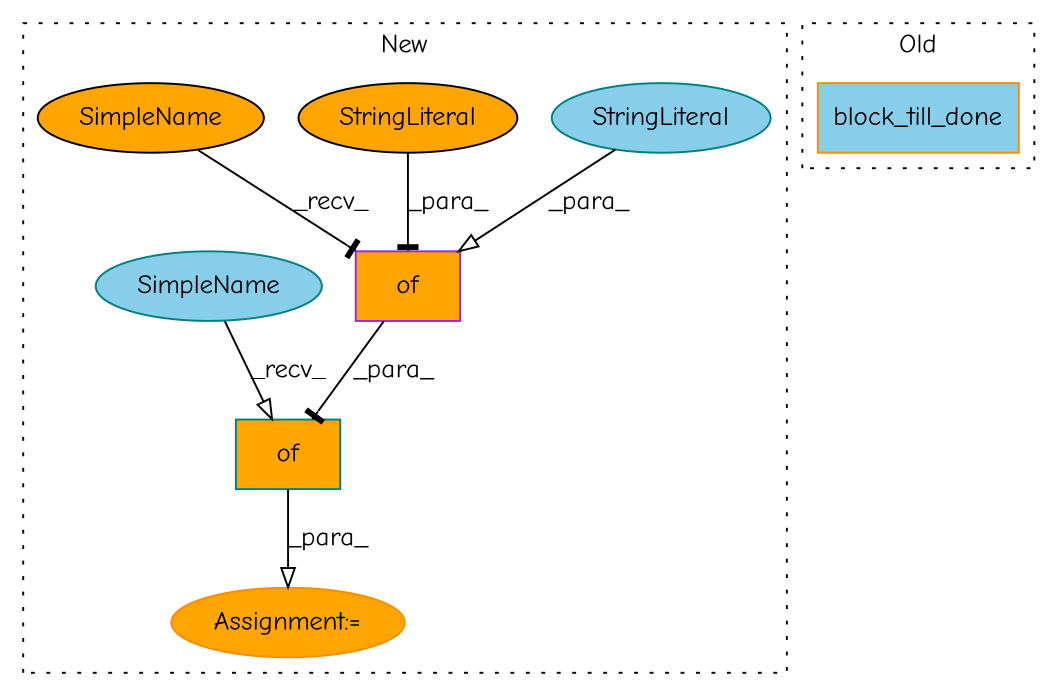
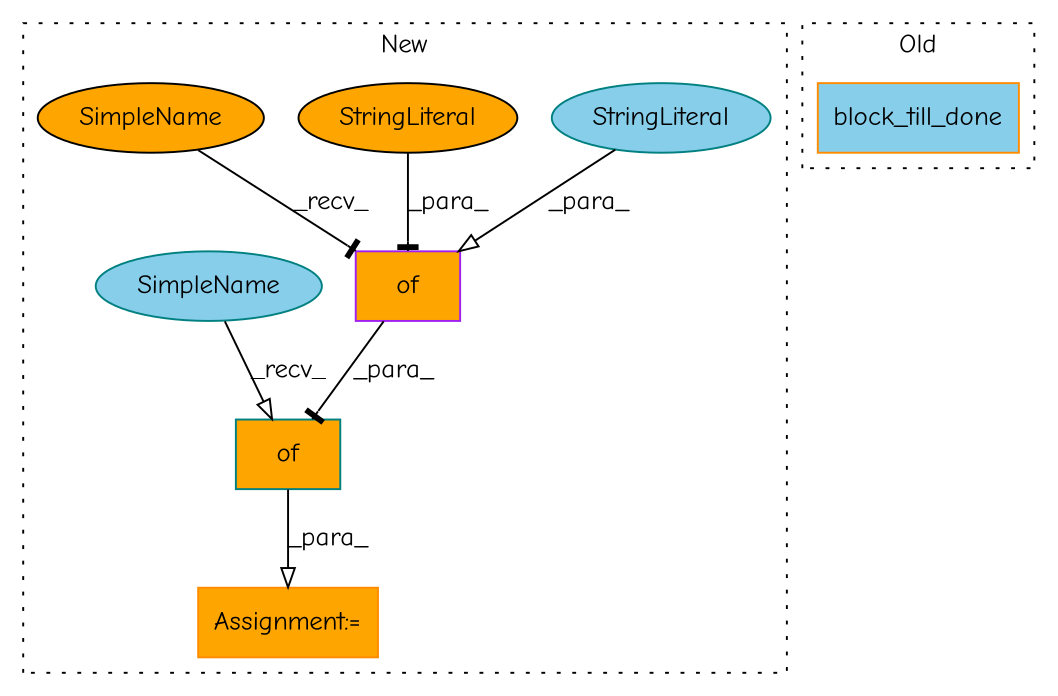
(288, 623) -> (288, 623)
